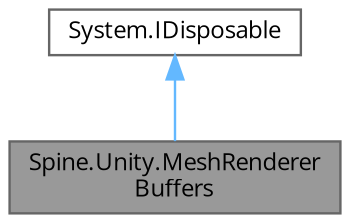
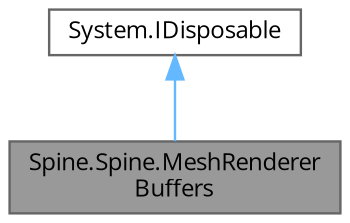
(175, 177) -> (175, 177)
